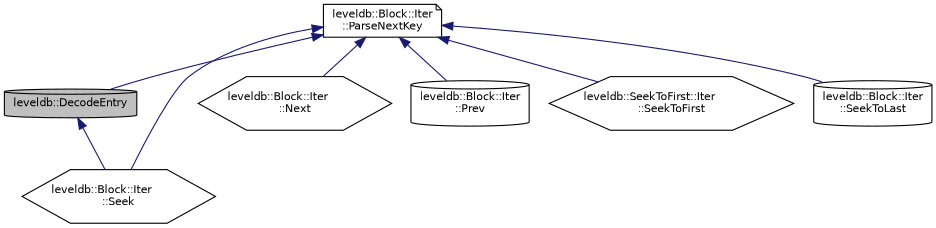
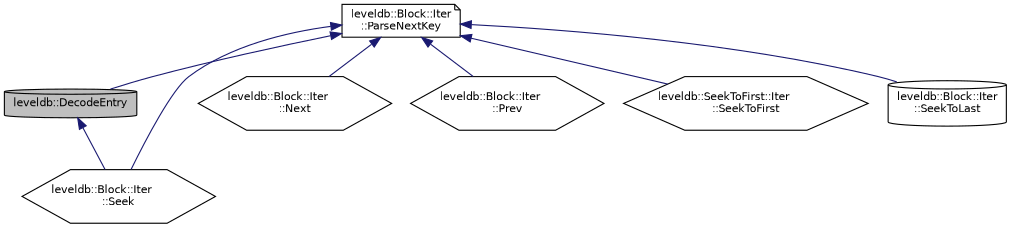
(470, 103) -> (507, 103)
